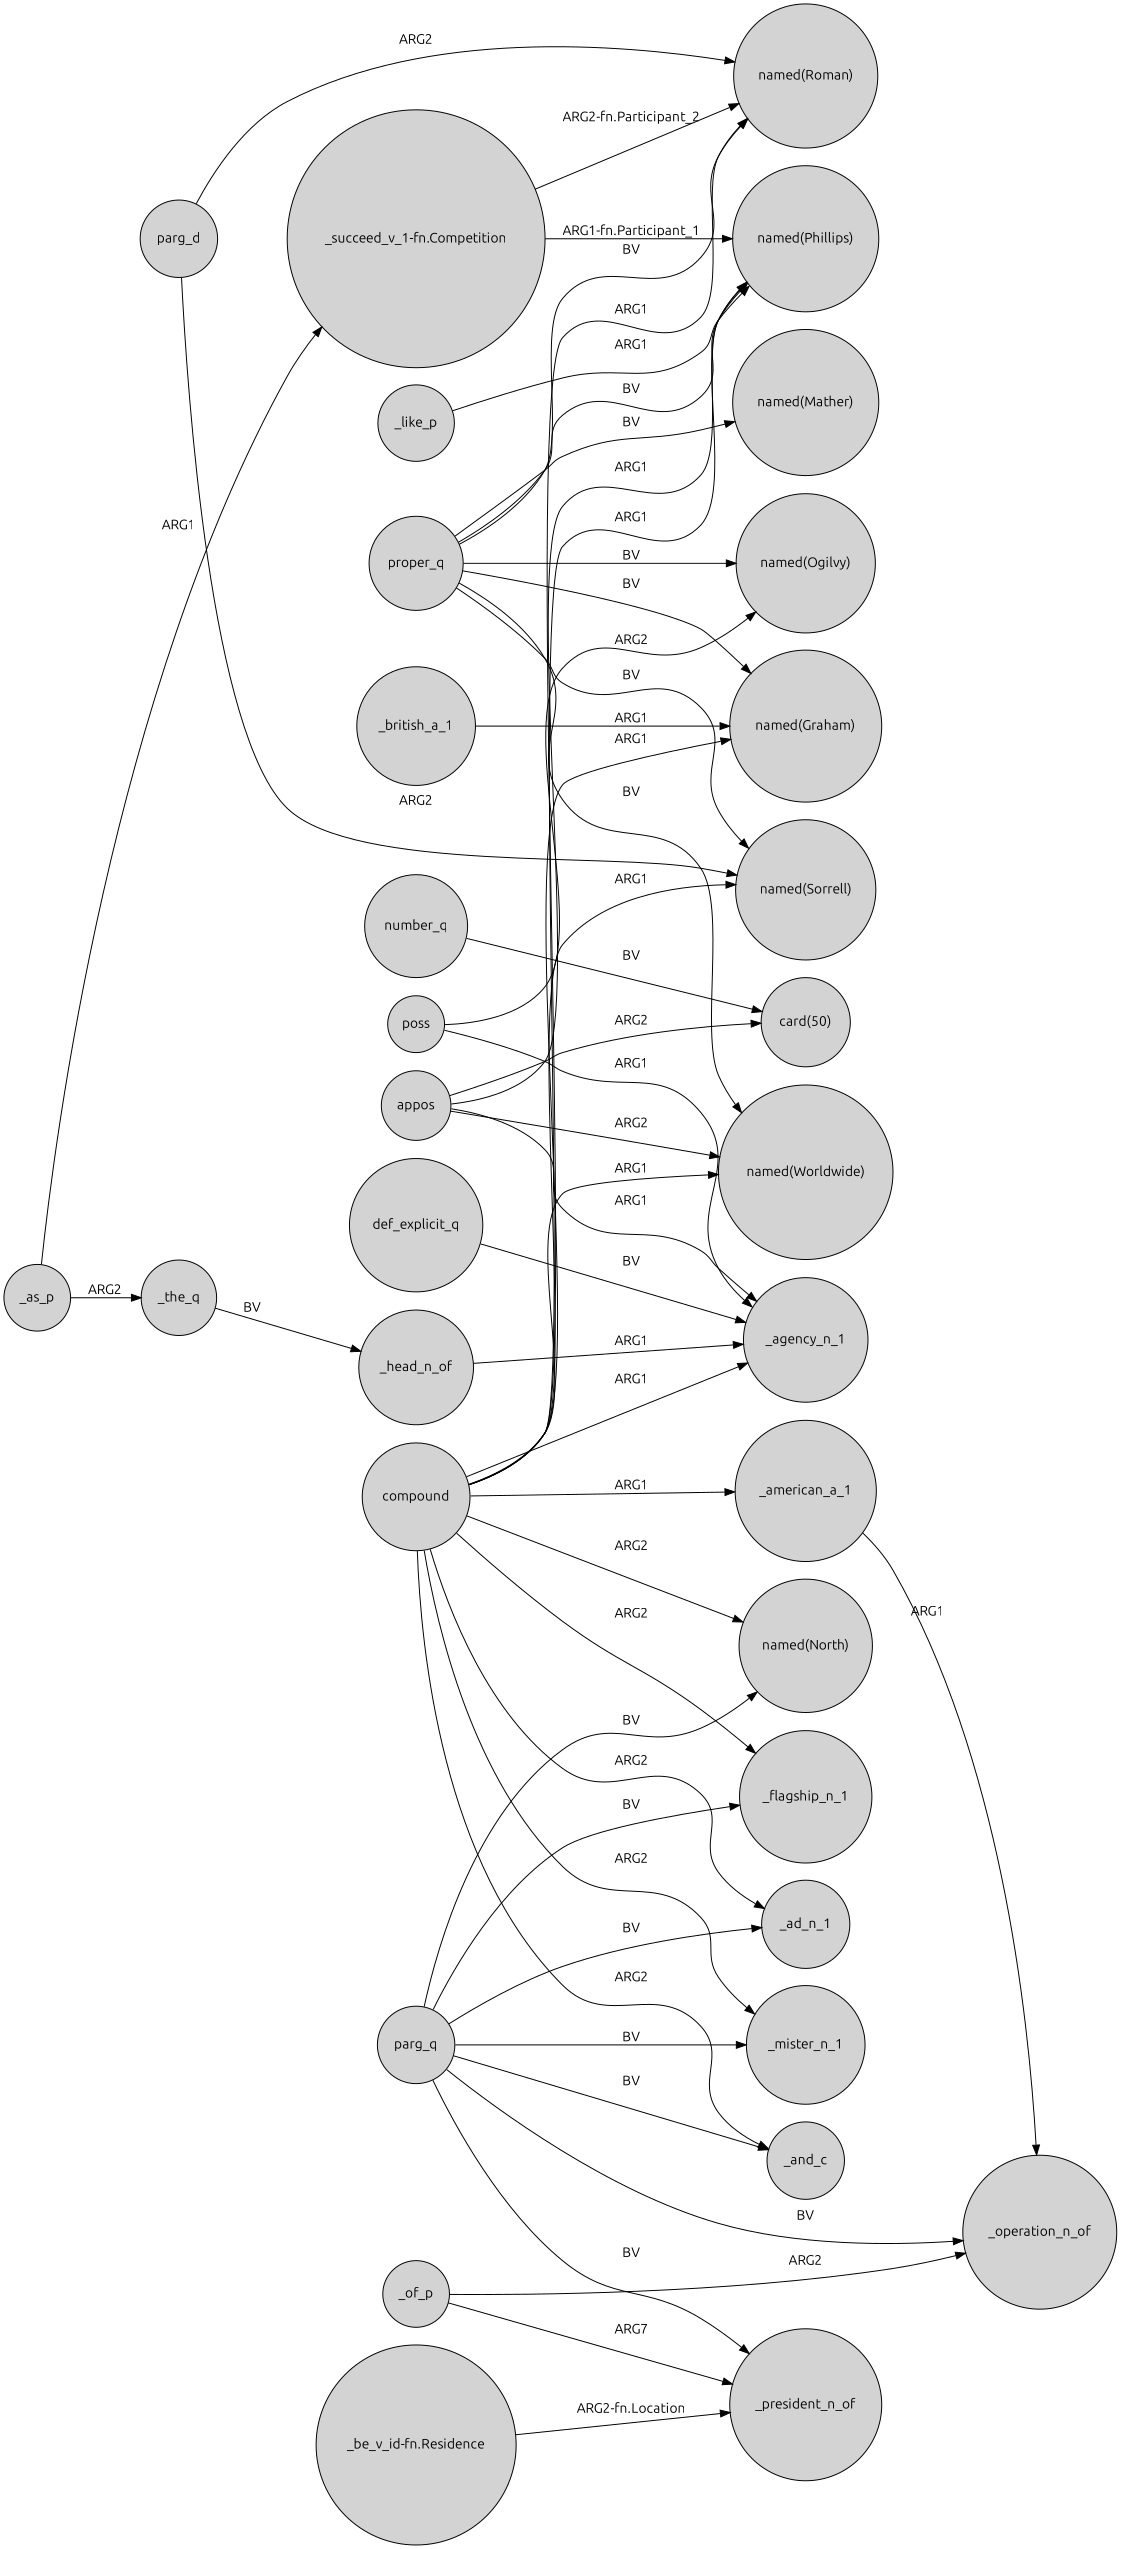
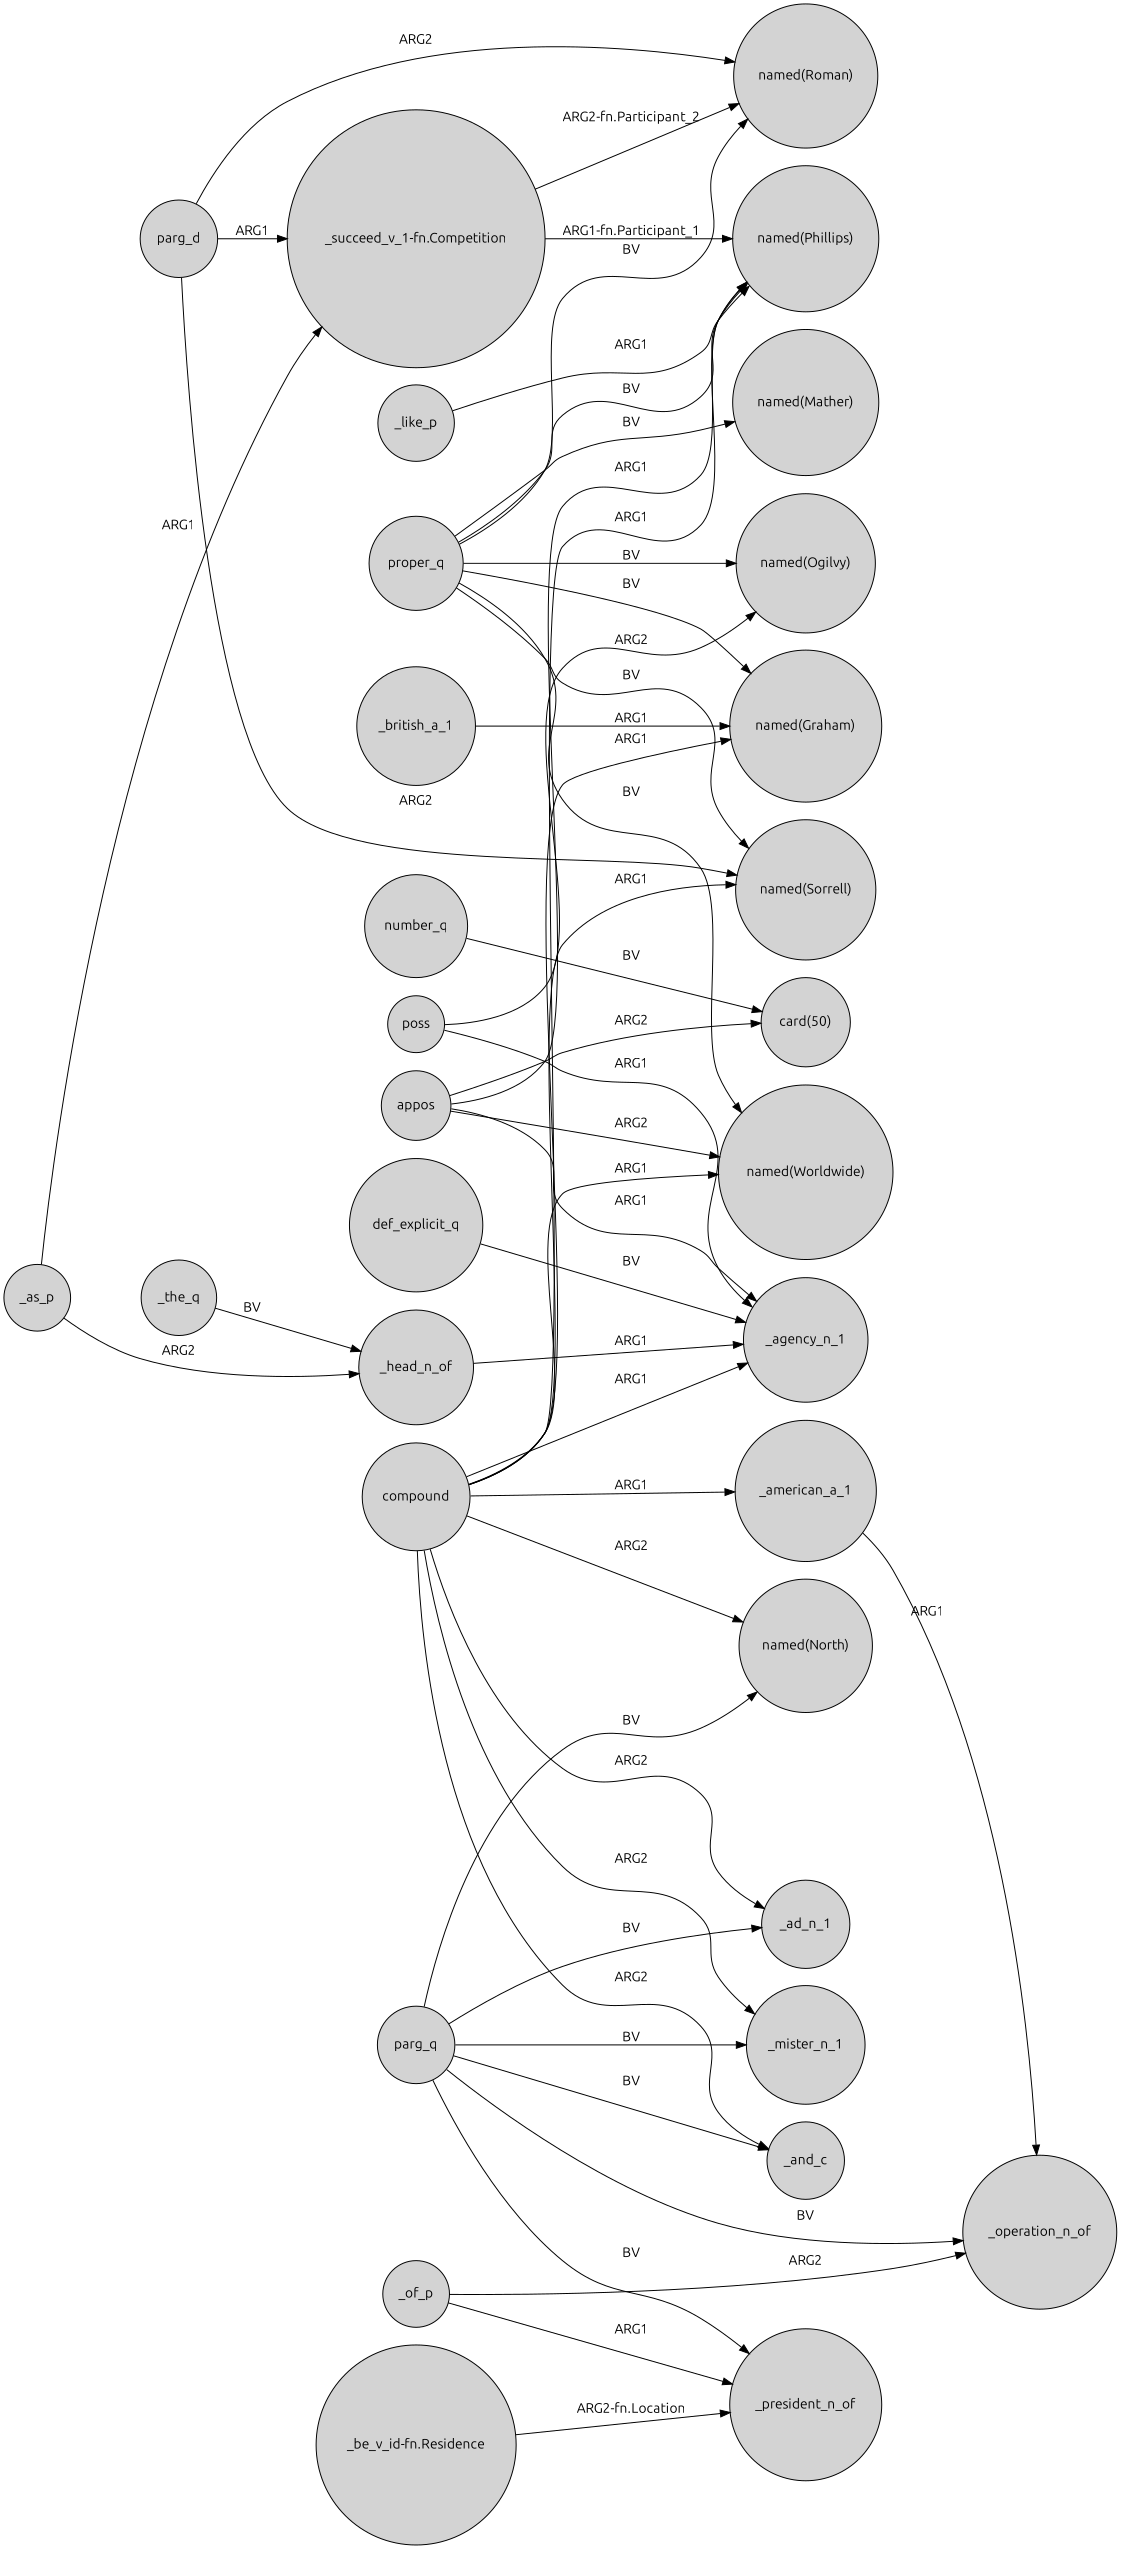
none -> (248, 239)
(547, 526) -> none
(101, 1298) -> (201, 1371)
(806, 1797) -> none
(632, 2330) -> (632, 2330)
